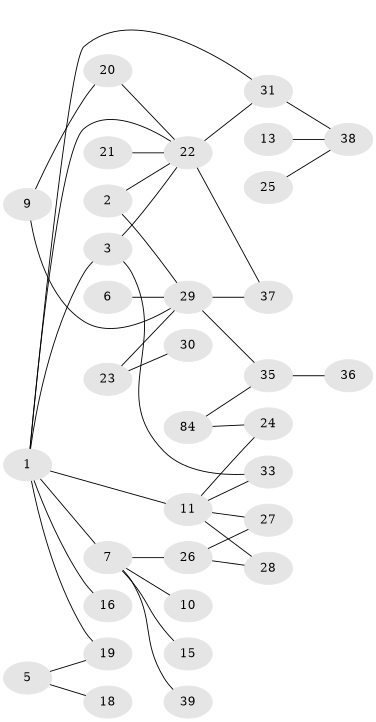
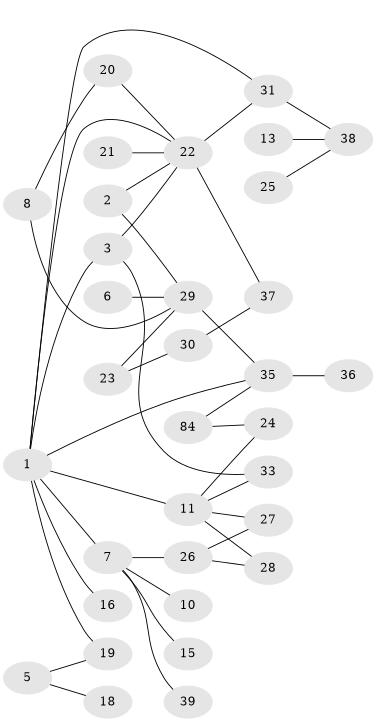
(28, 205) -> (28, 205)
(228, 297) -> (228, 321)
none -> (149, 409)
